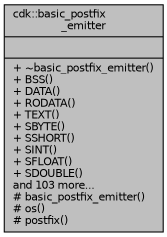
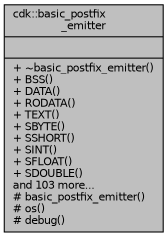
(41, 221) -> (39, 221)
